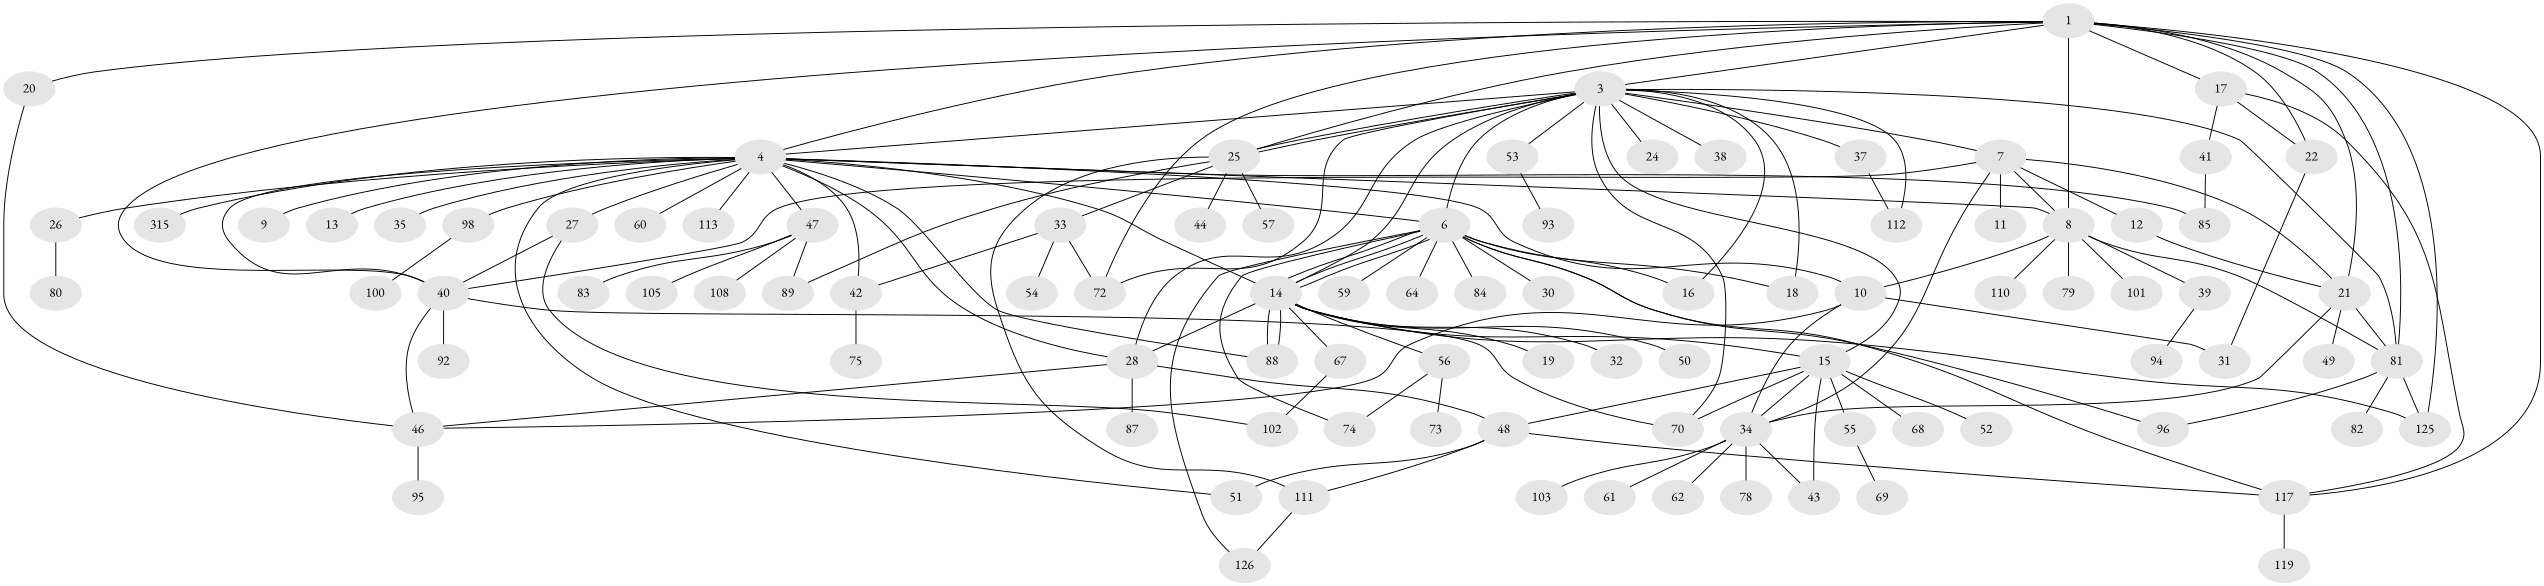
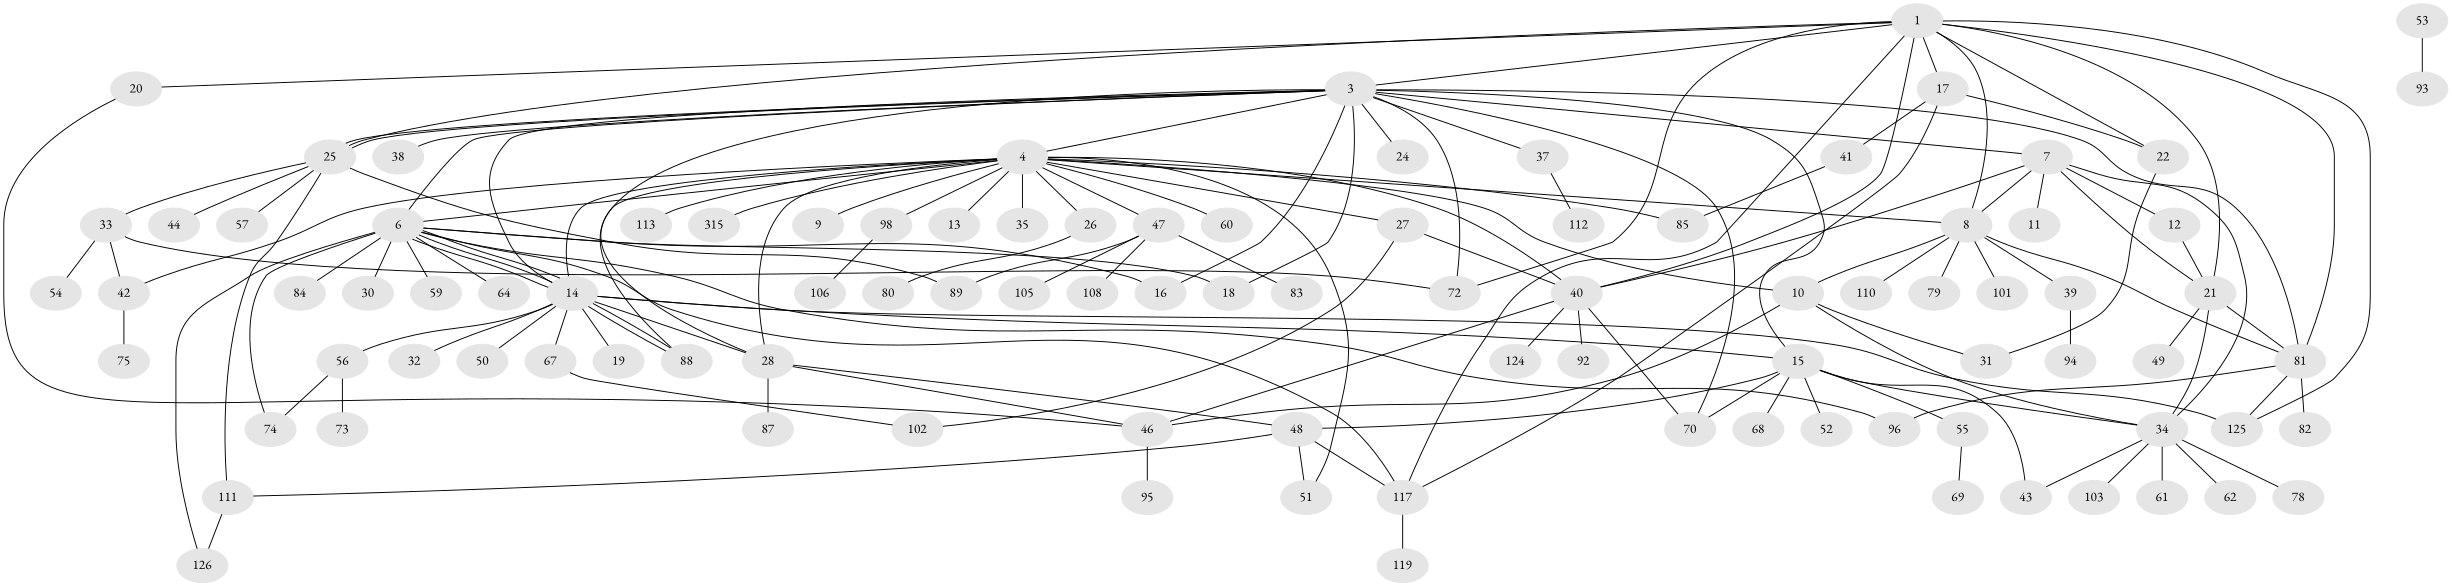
(1313, 52) -> none
(1799, 105) -> none
(1556, 123) -> none
(375, 293) -> (820, 293)
none -> (1515, 361)
